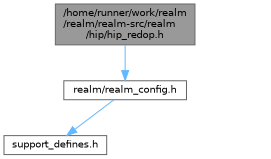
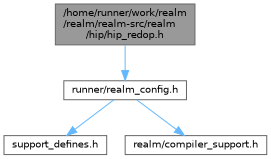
(125, 90) -> (125, 90)
none -> (196, 145)
